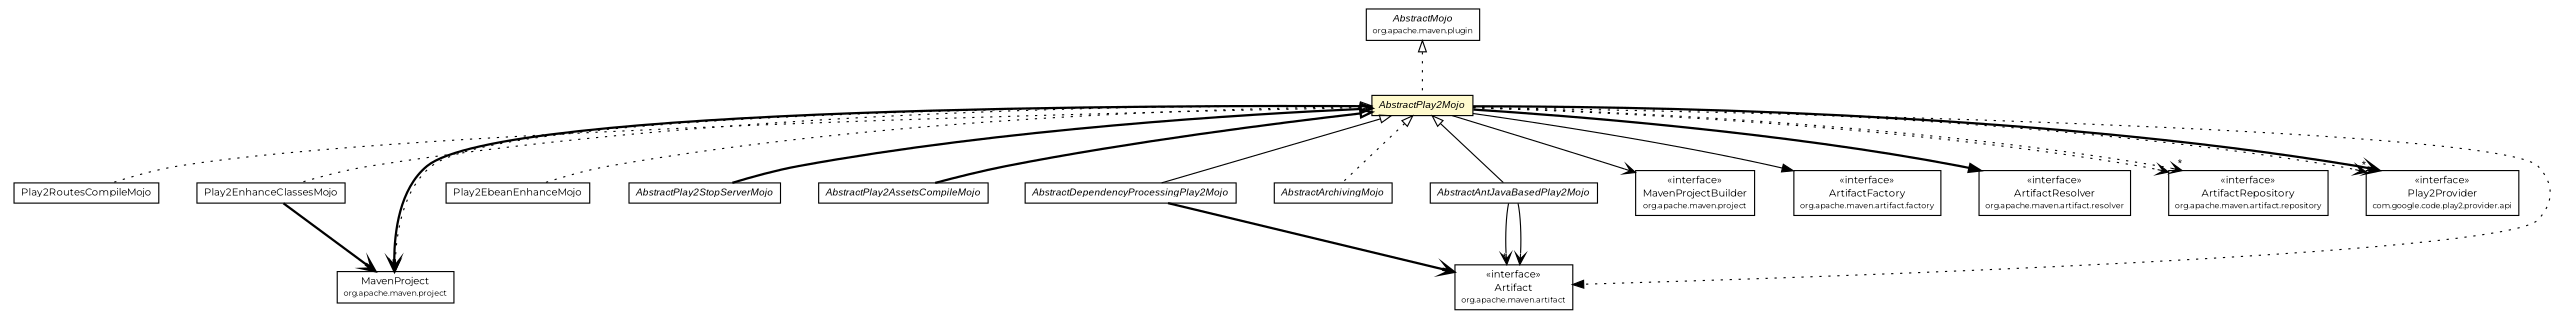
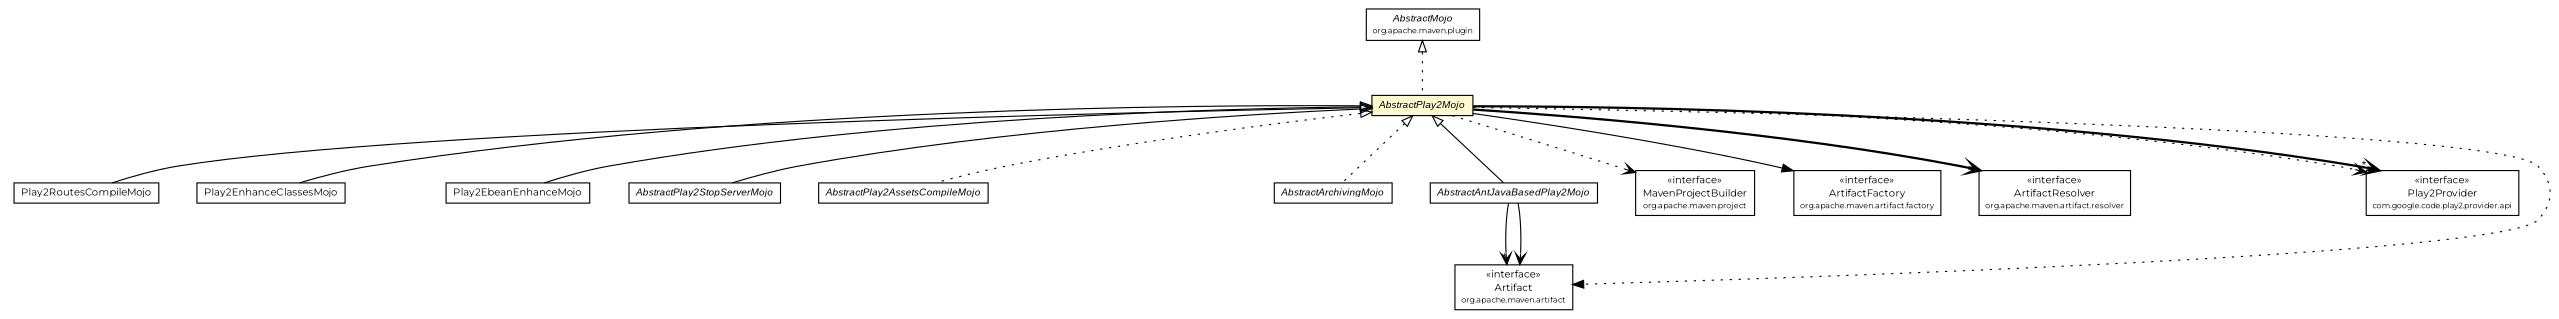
(828, 120) -> (562, 142)
(950, 125) -> (950, 125)
(1722, 131) -> (1722, 131)
(1045, 132) -> (1045, 132)
(484, 139) -> (547, 135)
(1147, 142) -> (1147, 142)
(1539, 142) -> (1539, 142)
(1131, 193) -> none
(2248, 193) -> none
(396, 287) -> none
